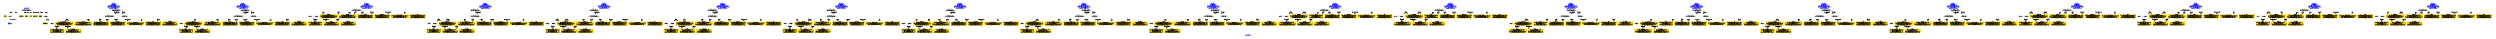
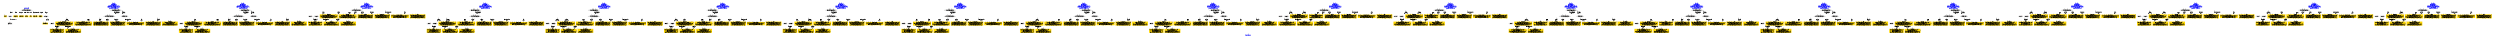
none -> (16, 16)
